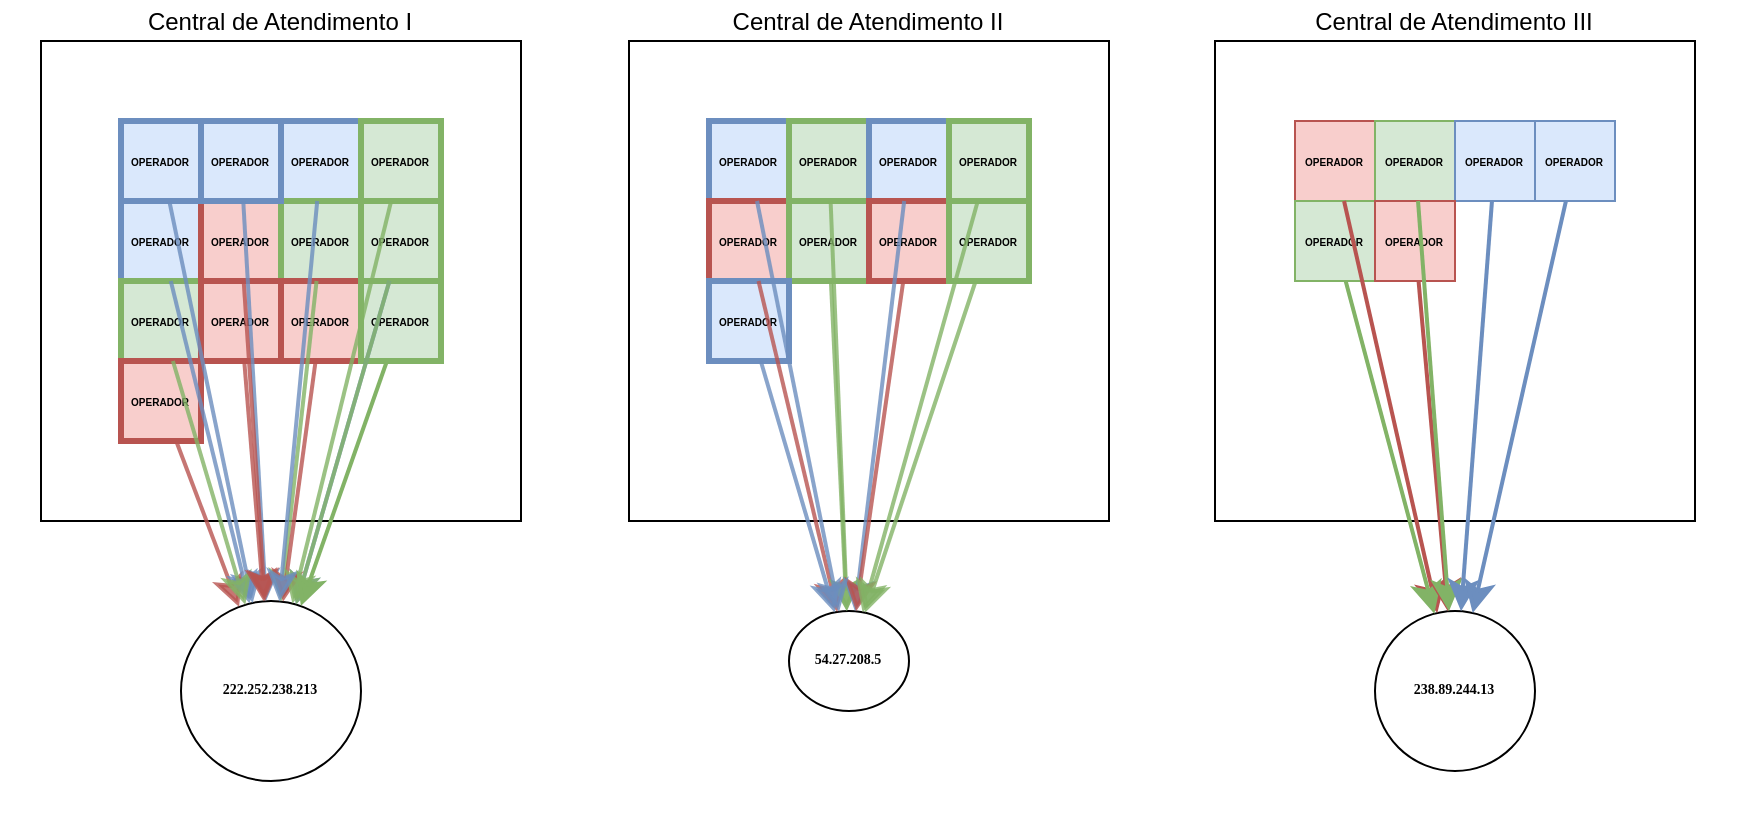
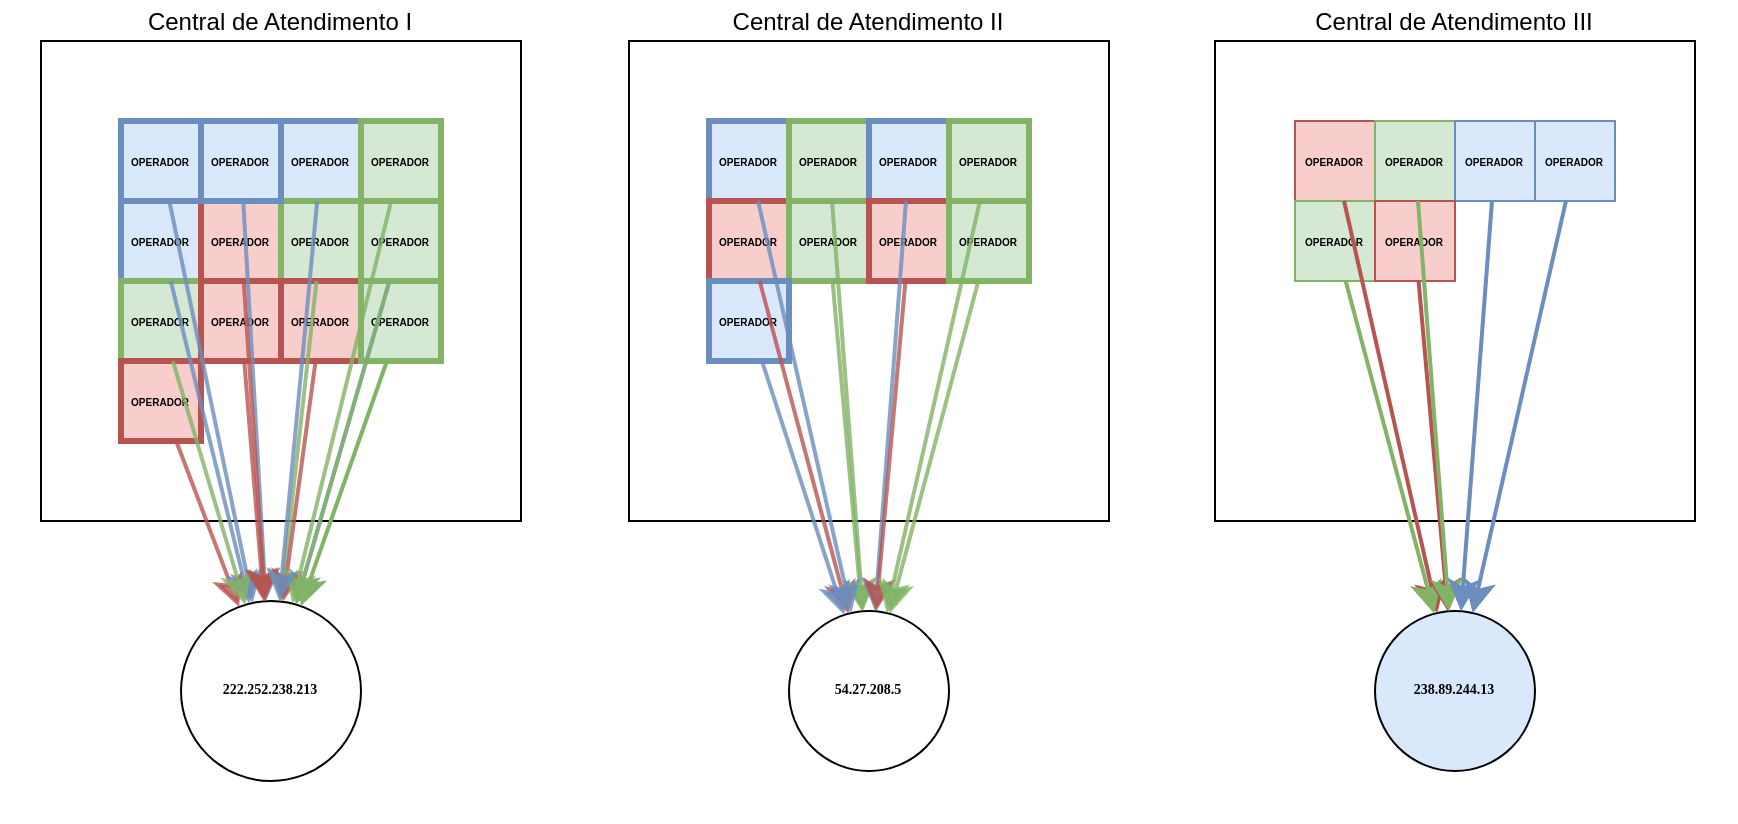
(849, 661) -> (869, 691)
(1455, 691) -> (1455, 691)
